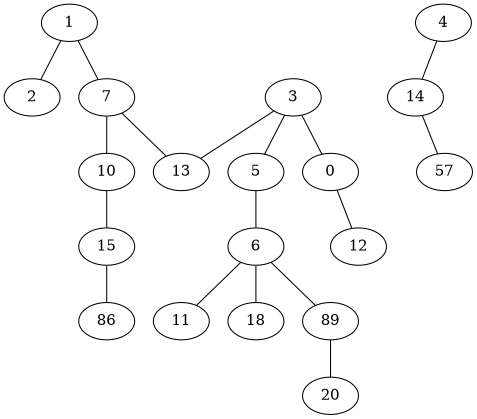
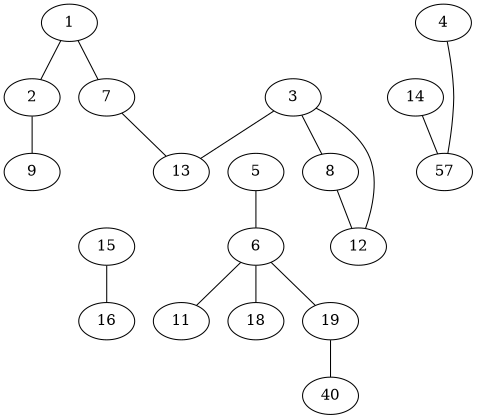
(430, 60) -> (454, 97)
(275, 135) -> (369, 157)
none -> (32, 172)
(107, 172) -> none
(331, 172) -> (331, 172)
(107, 321) -> (107, 321)
(331, 321) -> (331, 321)
(331, 396) -> (331, 396)
